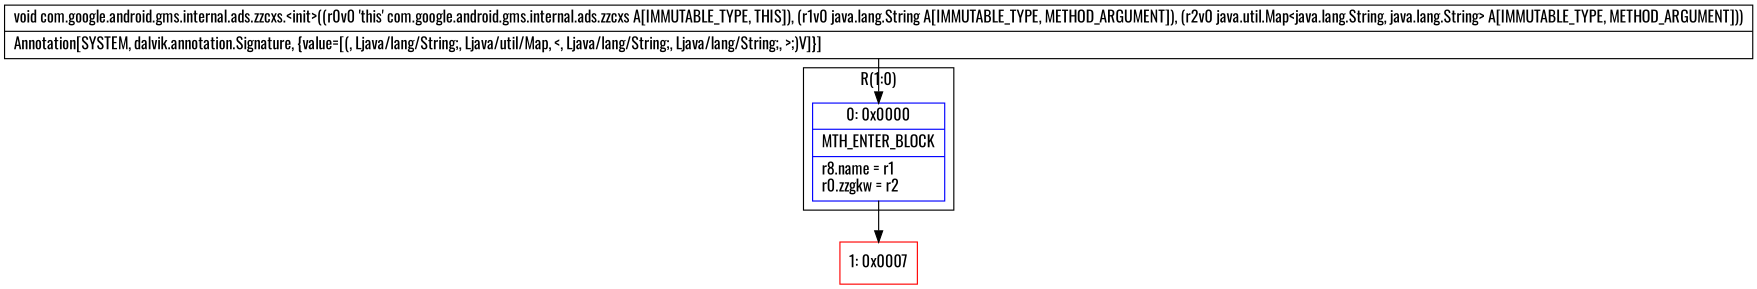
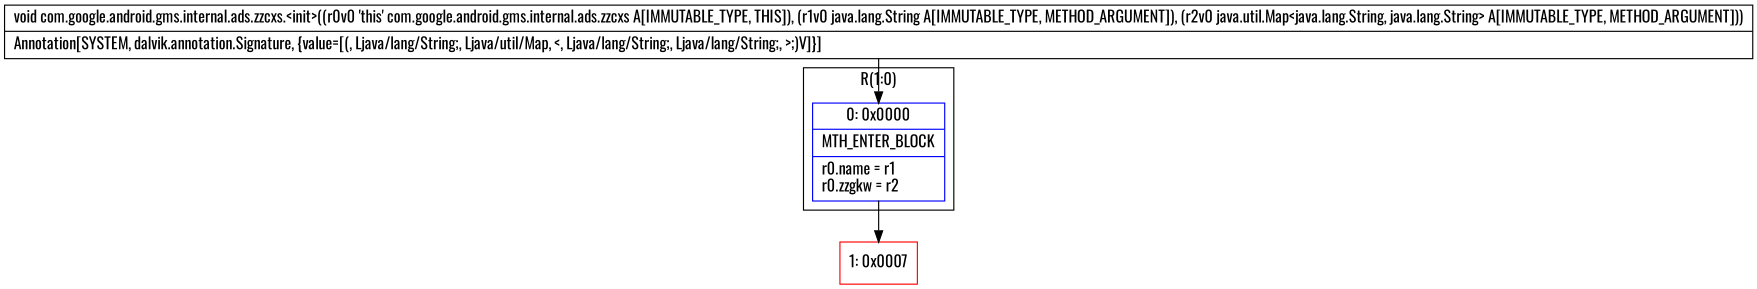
(858, 170) -> (859, 170)
